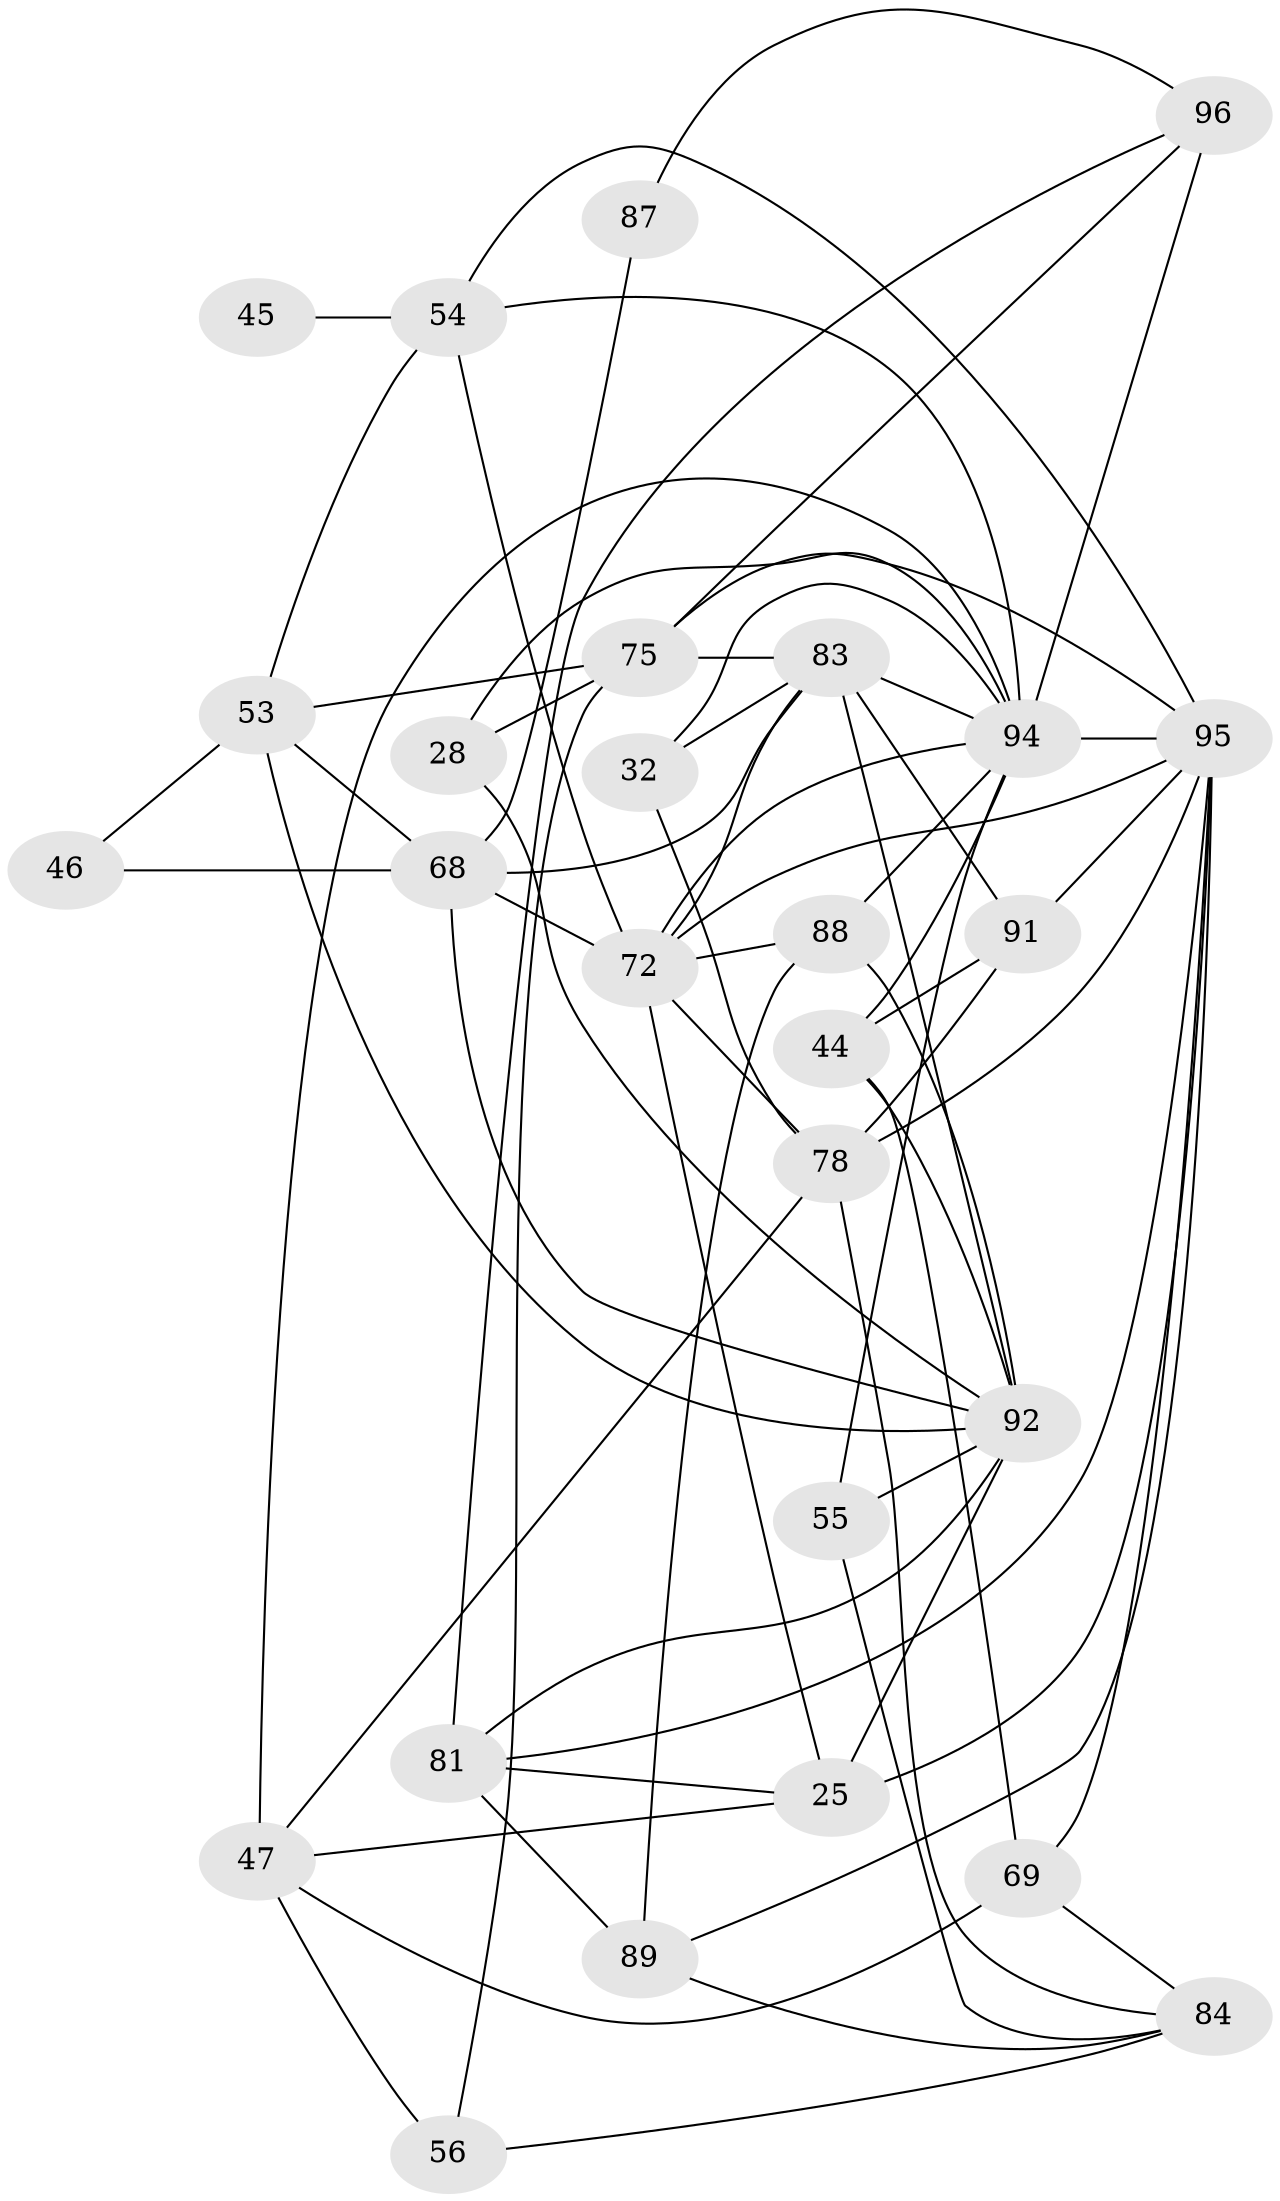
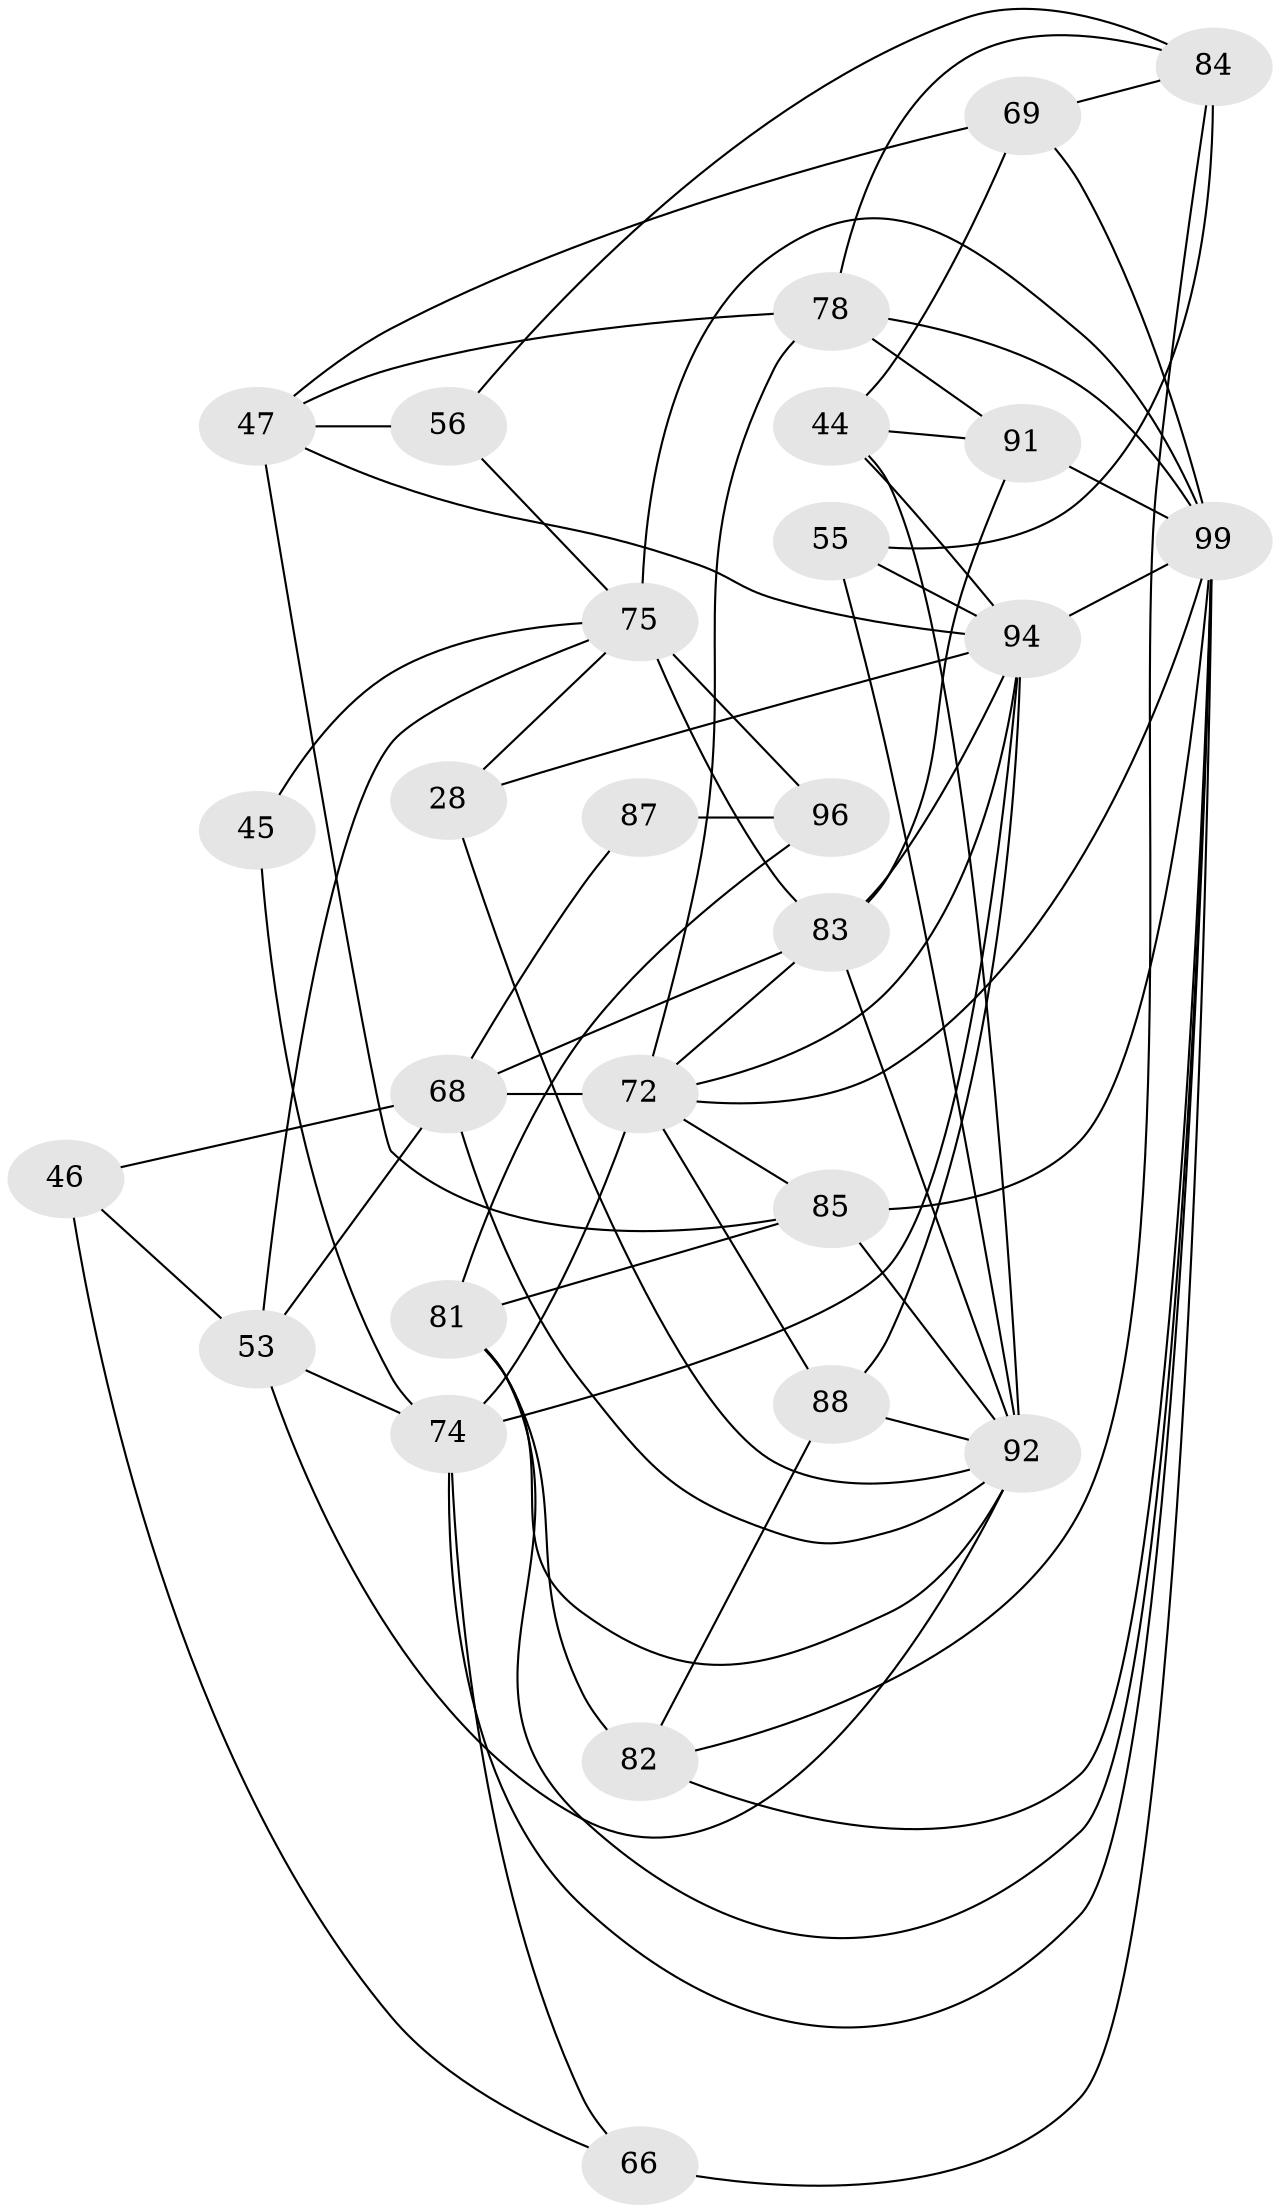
(449, 317) -> (449, 1434)
(1119, 427) -> none
none -> (405, 666)
(1214, 738) -> (1214, 541)
(640, 773) -> none
(831, 1797) -> (831, 1209)
(640, 1959) -> (640, 1762)
none -> (640, 2166)
